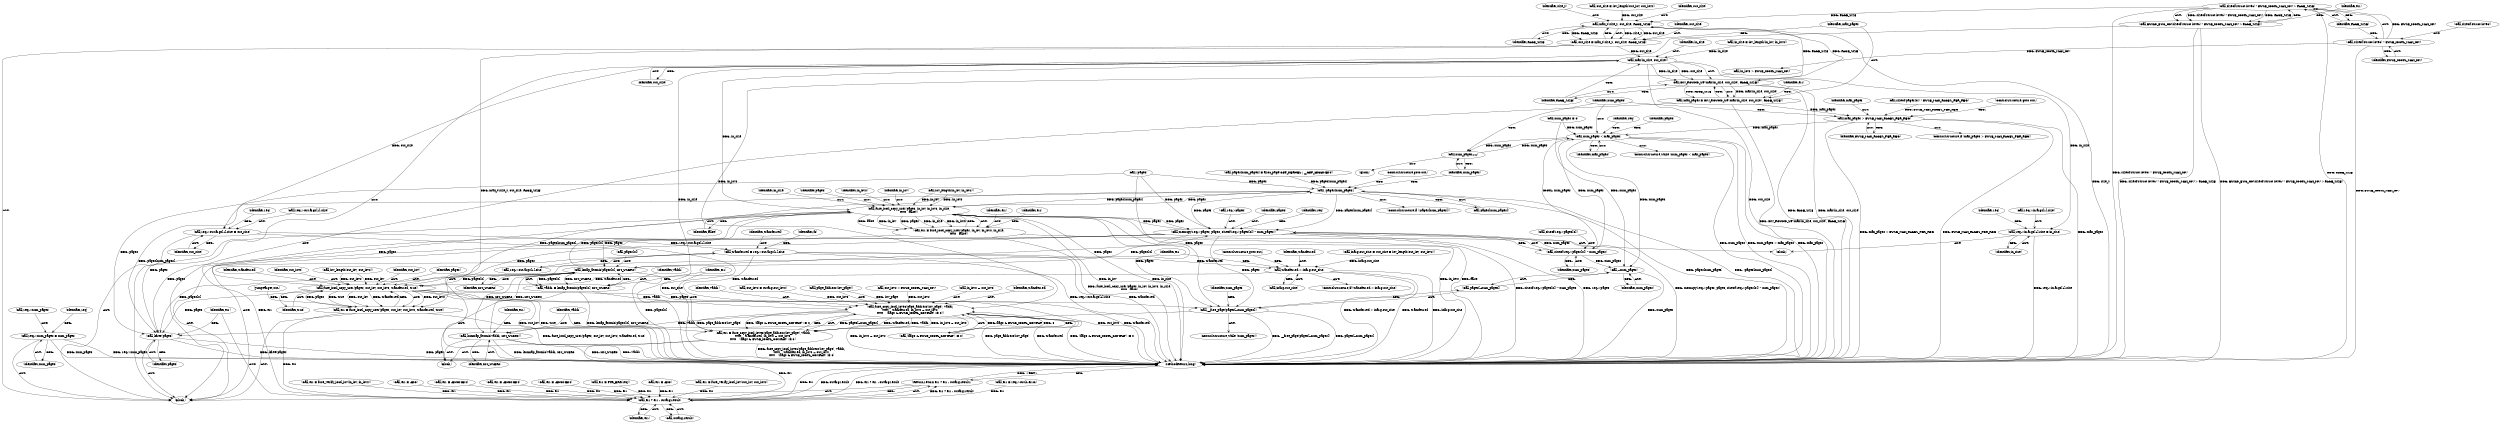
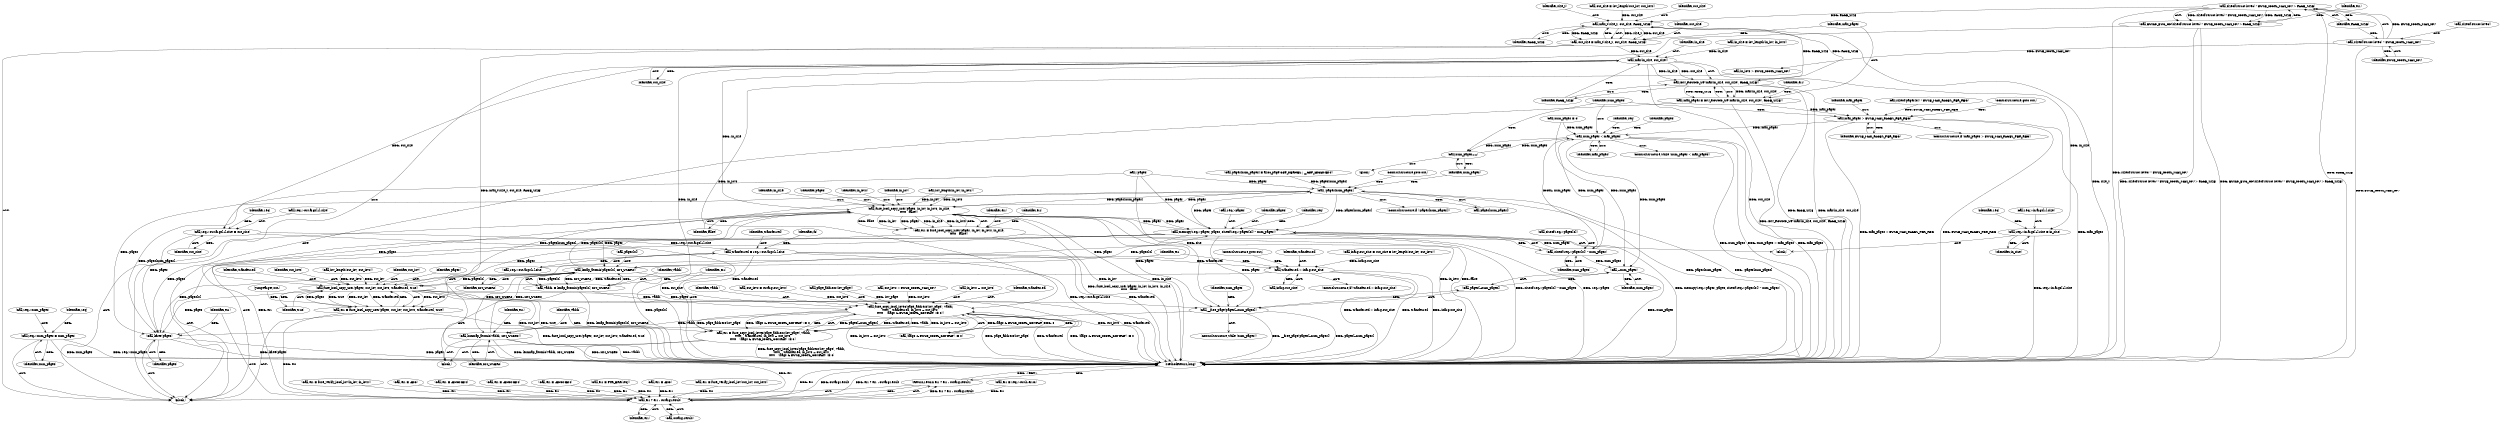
(1194, 243) -> (1194, 243)
